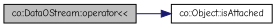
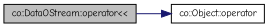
(222, 14) -> (218, 14)
